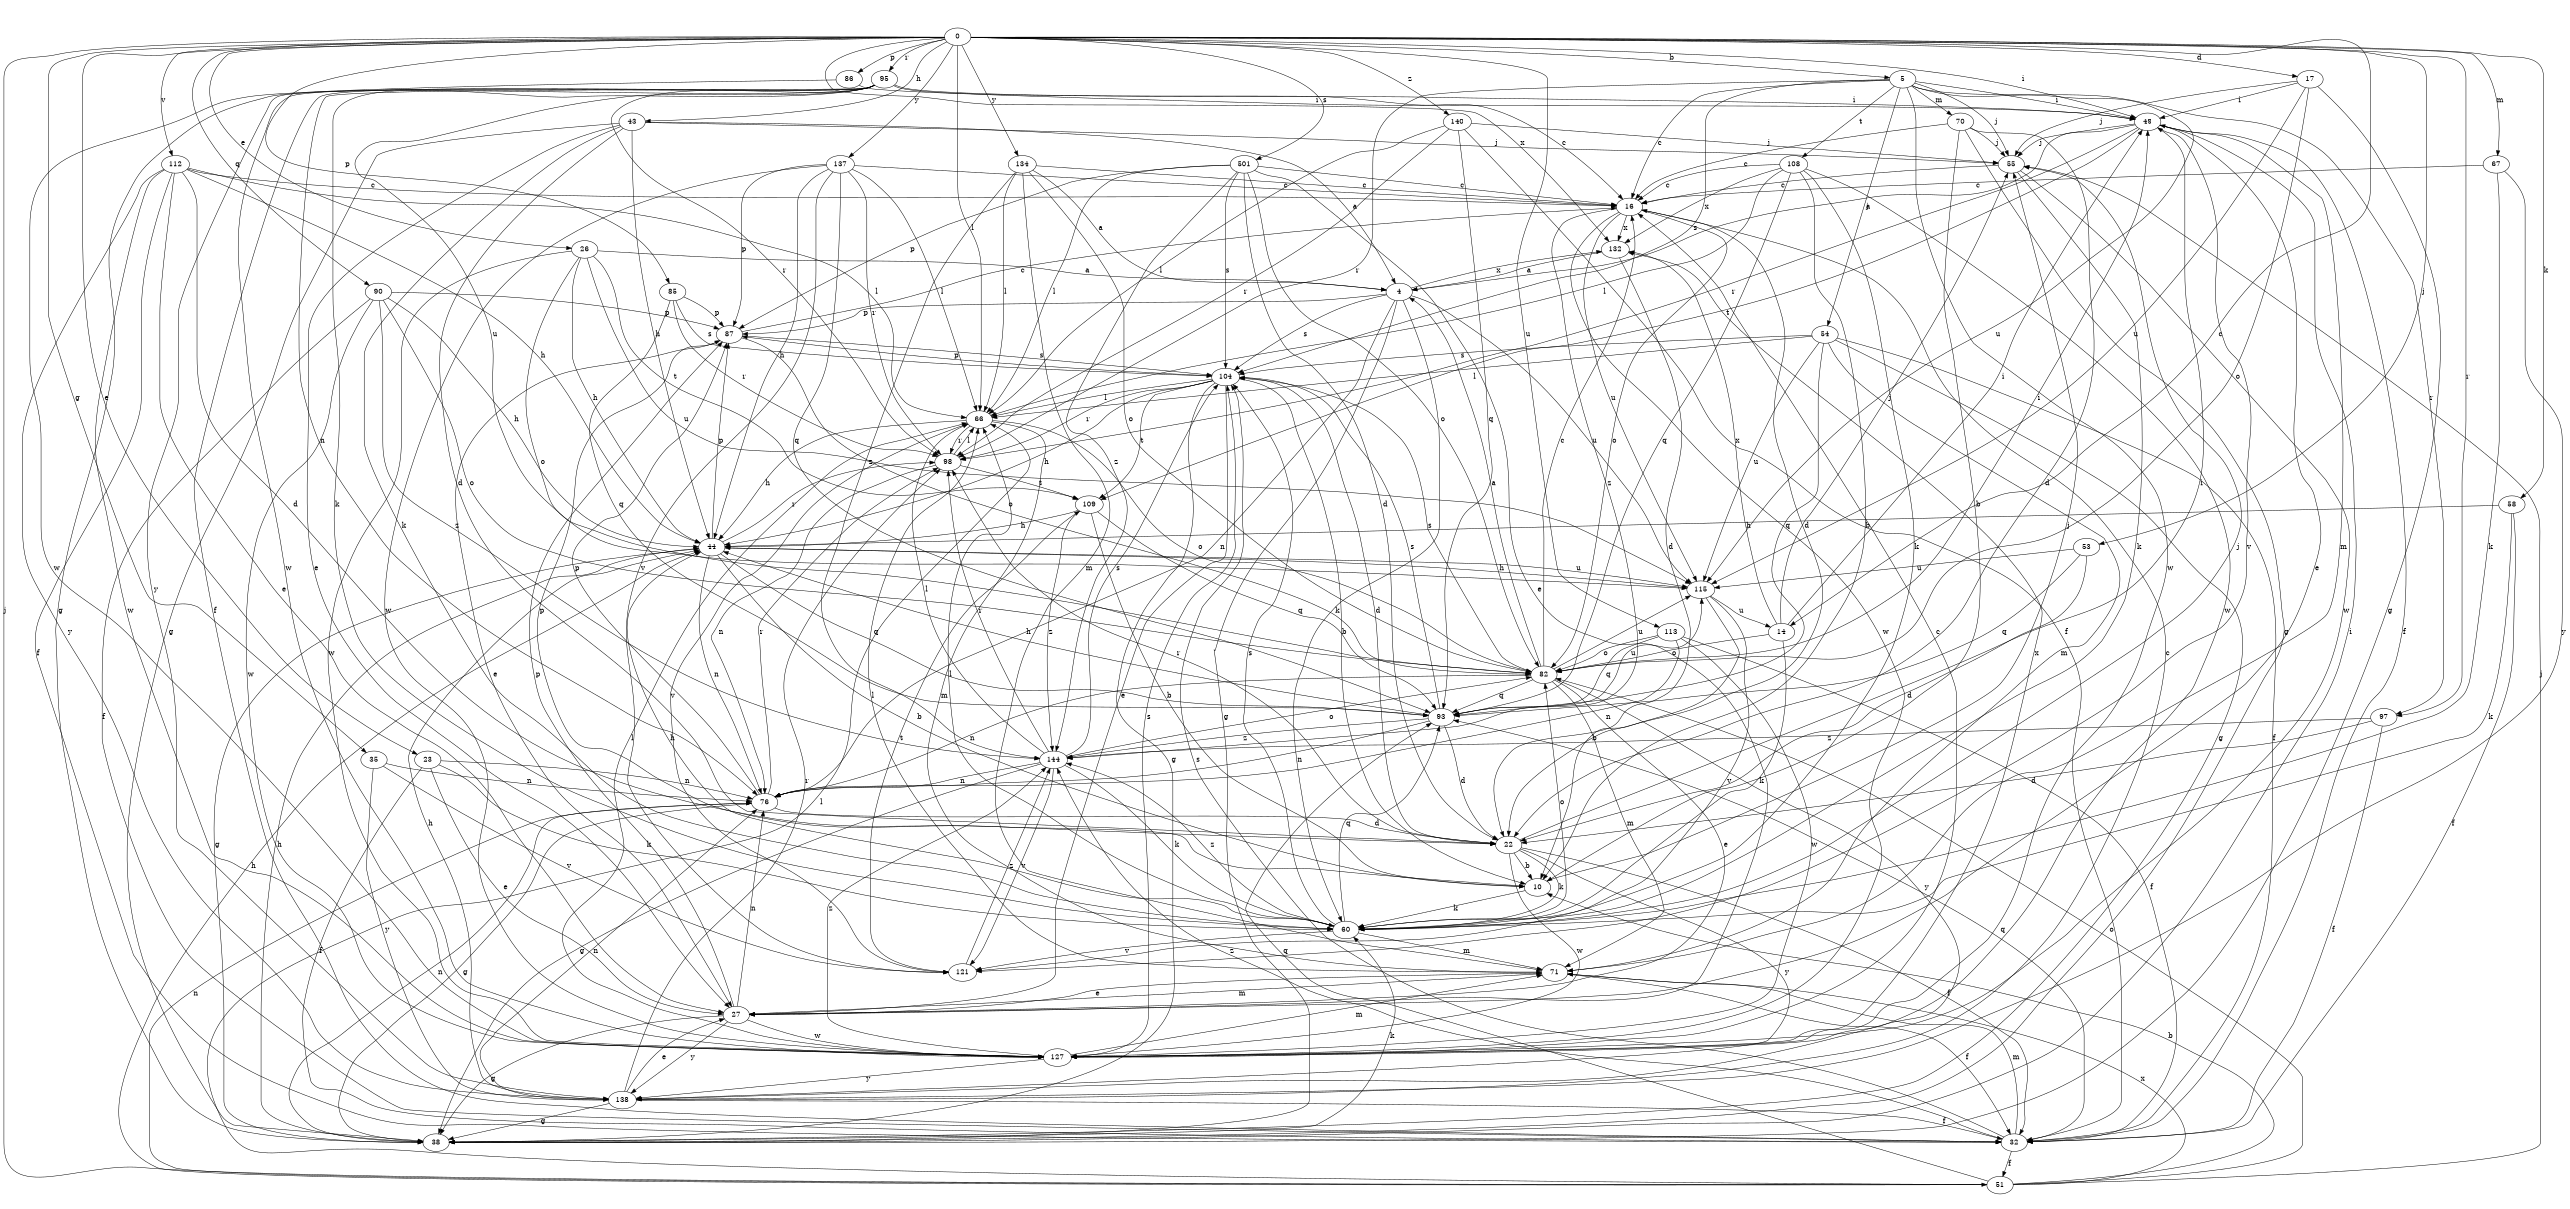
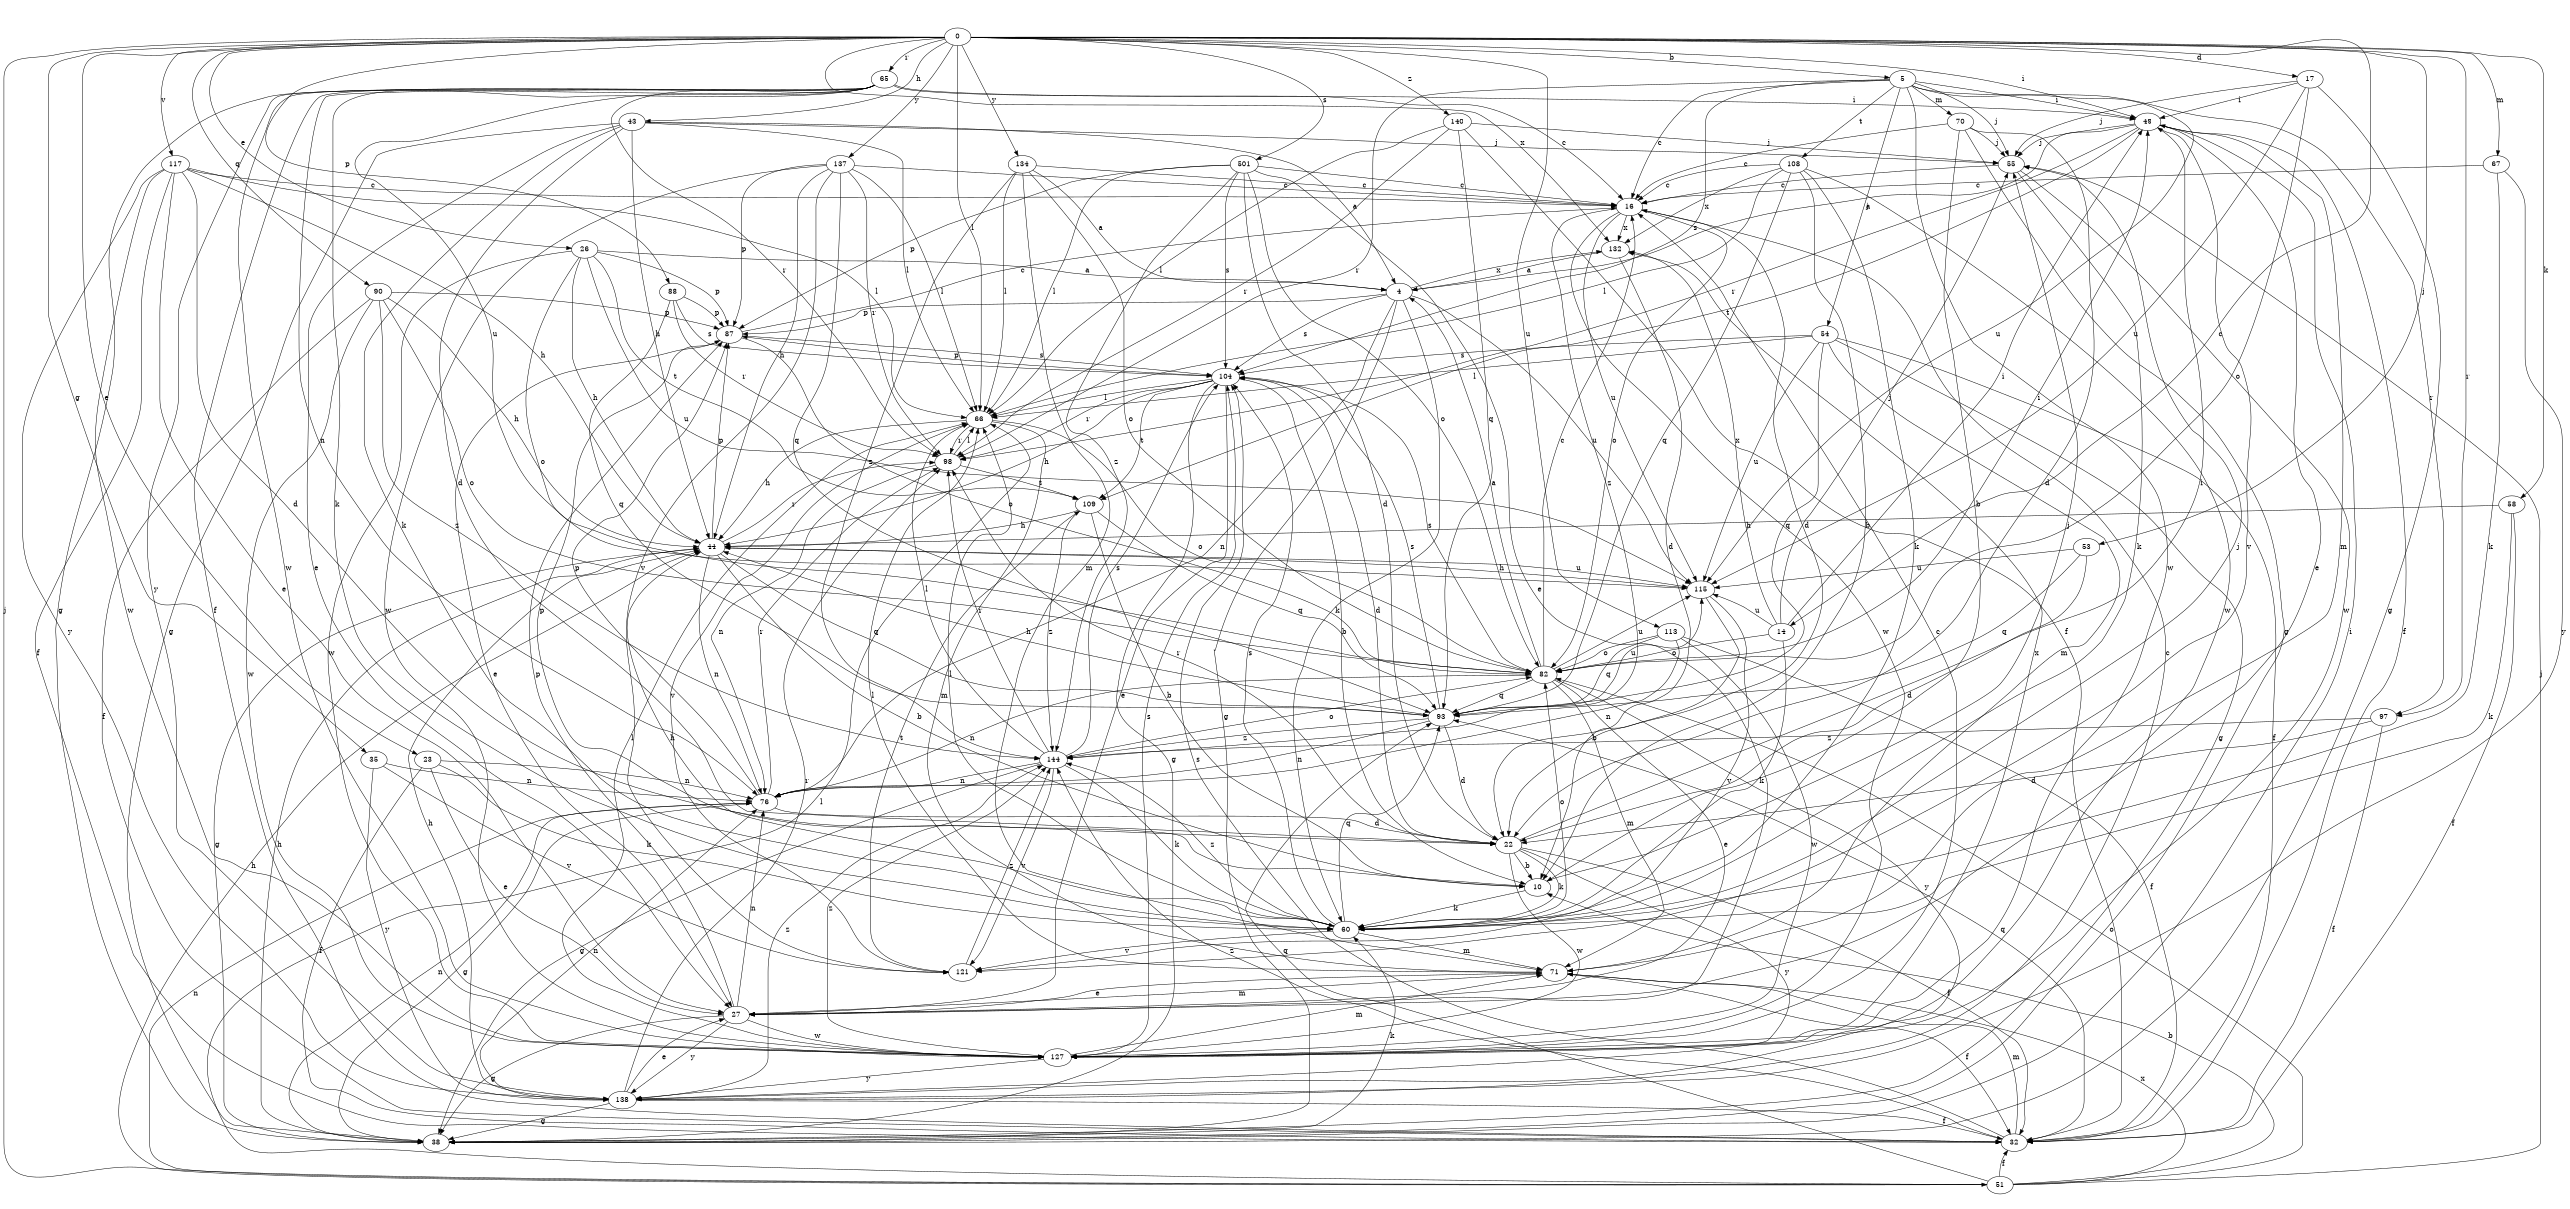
(849, 79) -> none
(884, 79) -> (884, 79)
none -> (901, 162)
(176, 164) -> (176, 164)
none -> (670, 274)
(673, 292) -> (673, 292)
(1737, 613) -> (1746, 608)
none -> (791, 916)
(2008, 1161) -> (2001, 1165)
